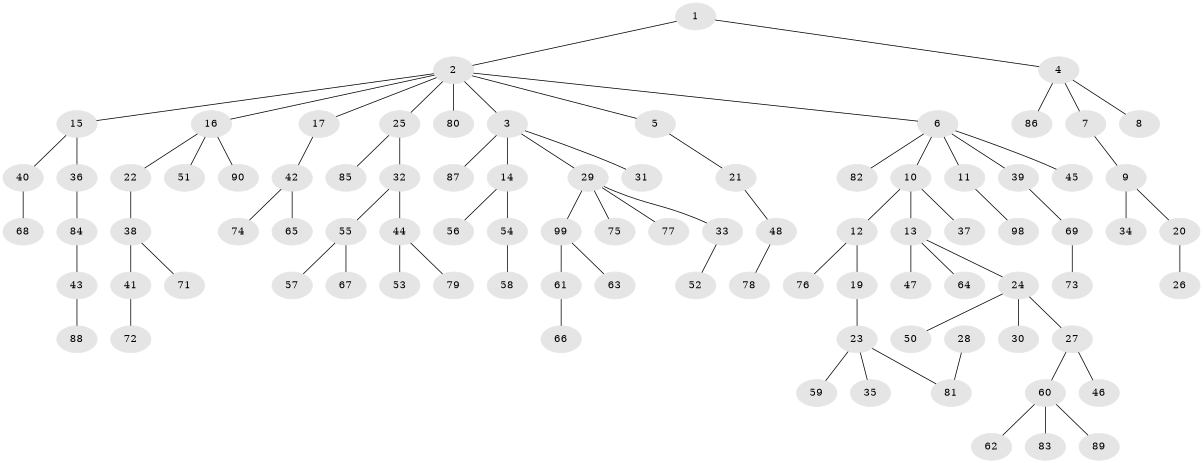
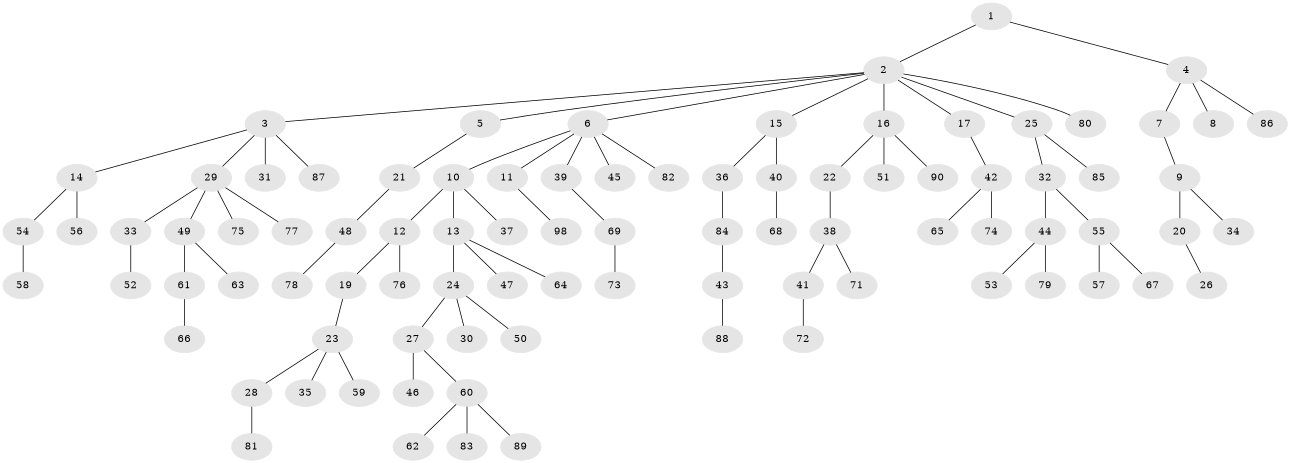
(561, 232) -> (185, 232)
(904, 366) -> (292, 366)
